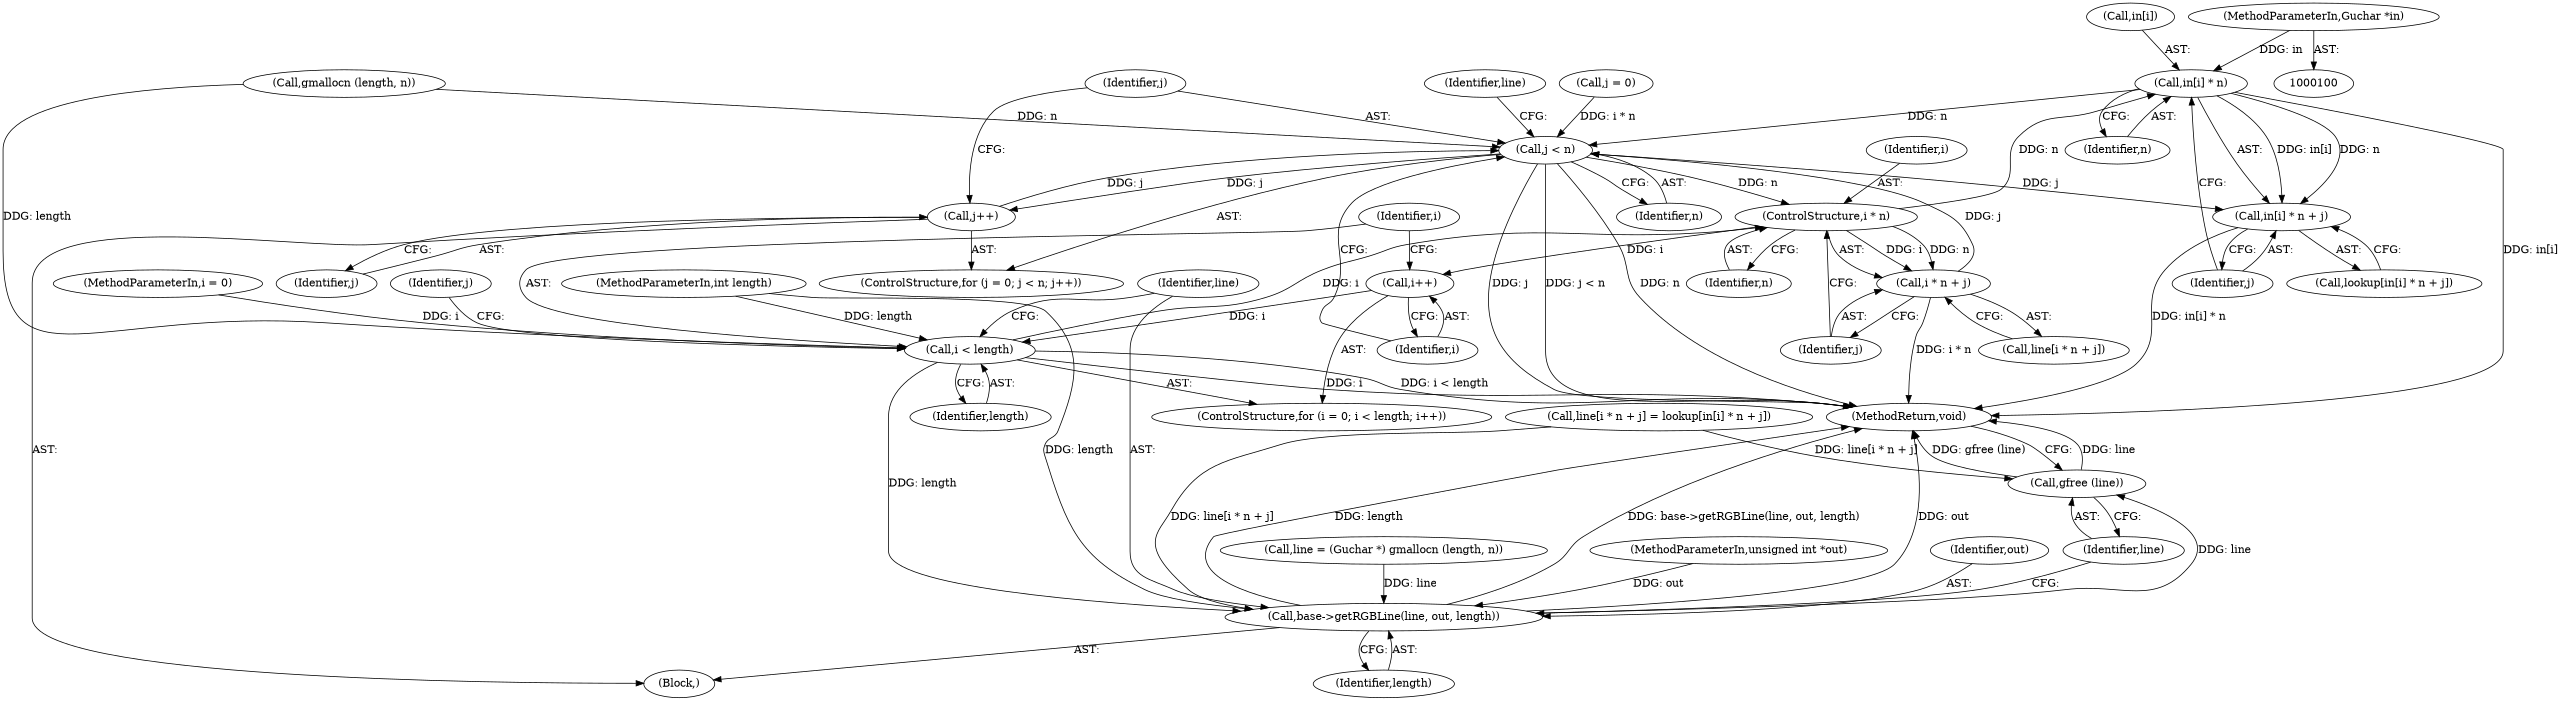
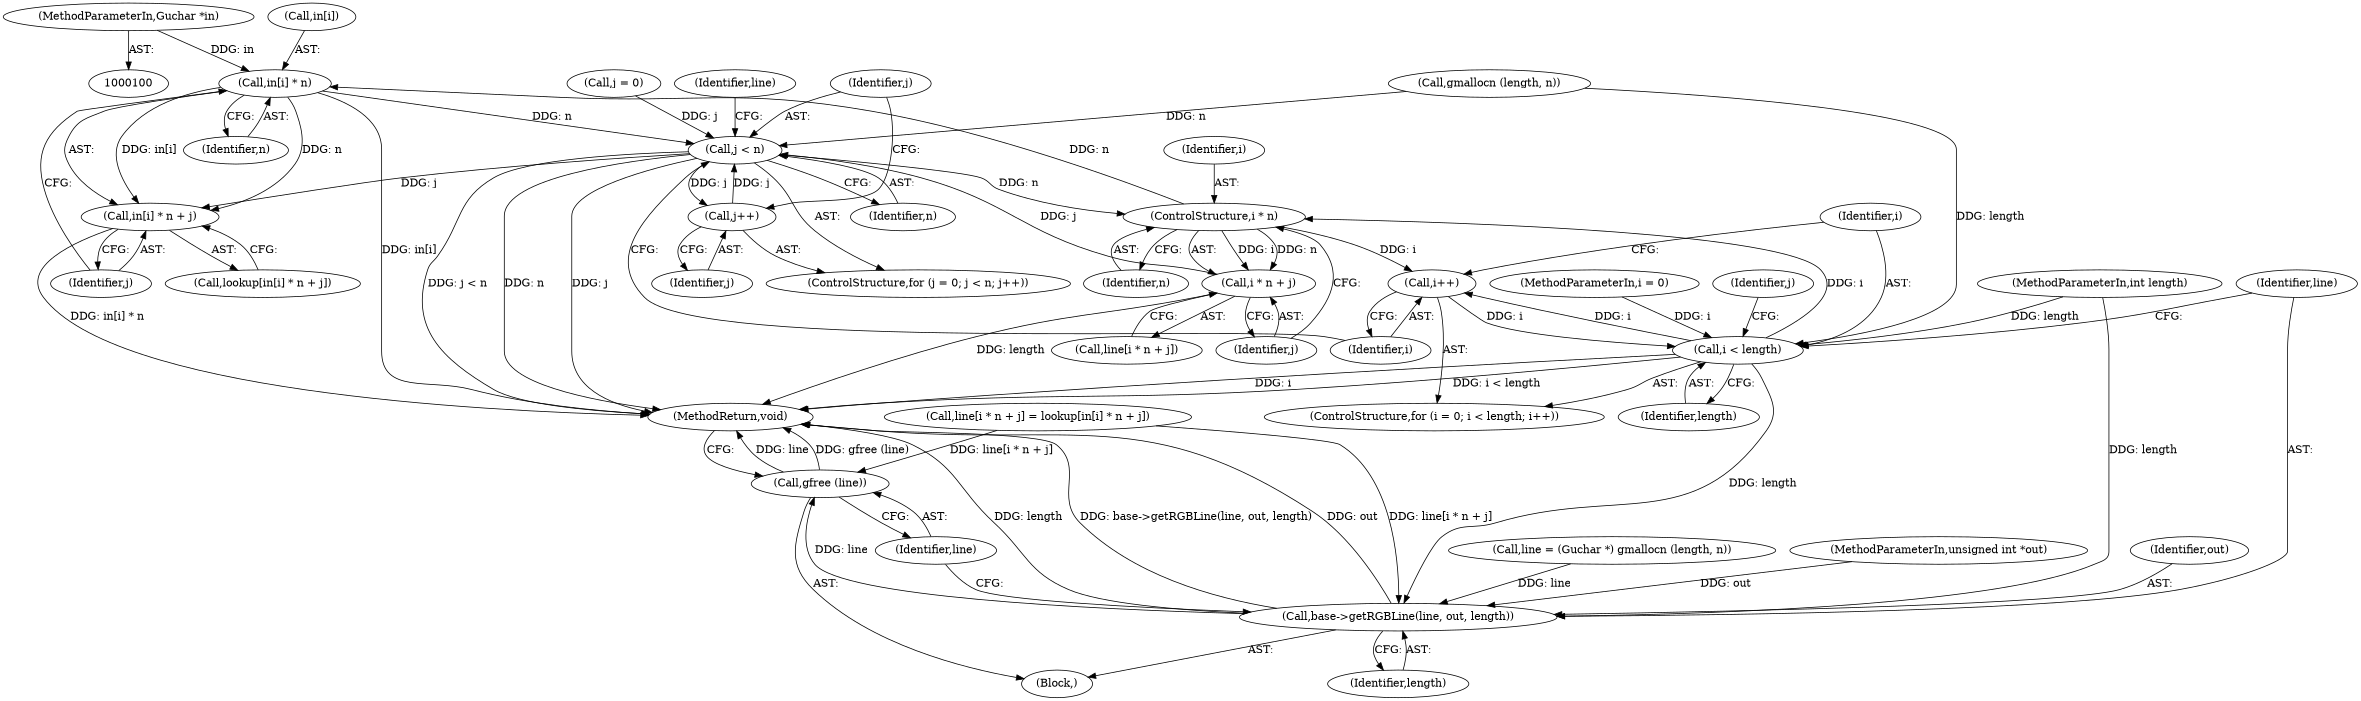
(1608, 117) -> (700, 117)
(32, 301) -> (863, 626)
none -> (1581, 319)
(1944, 350) -> (1011, 350)
